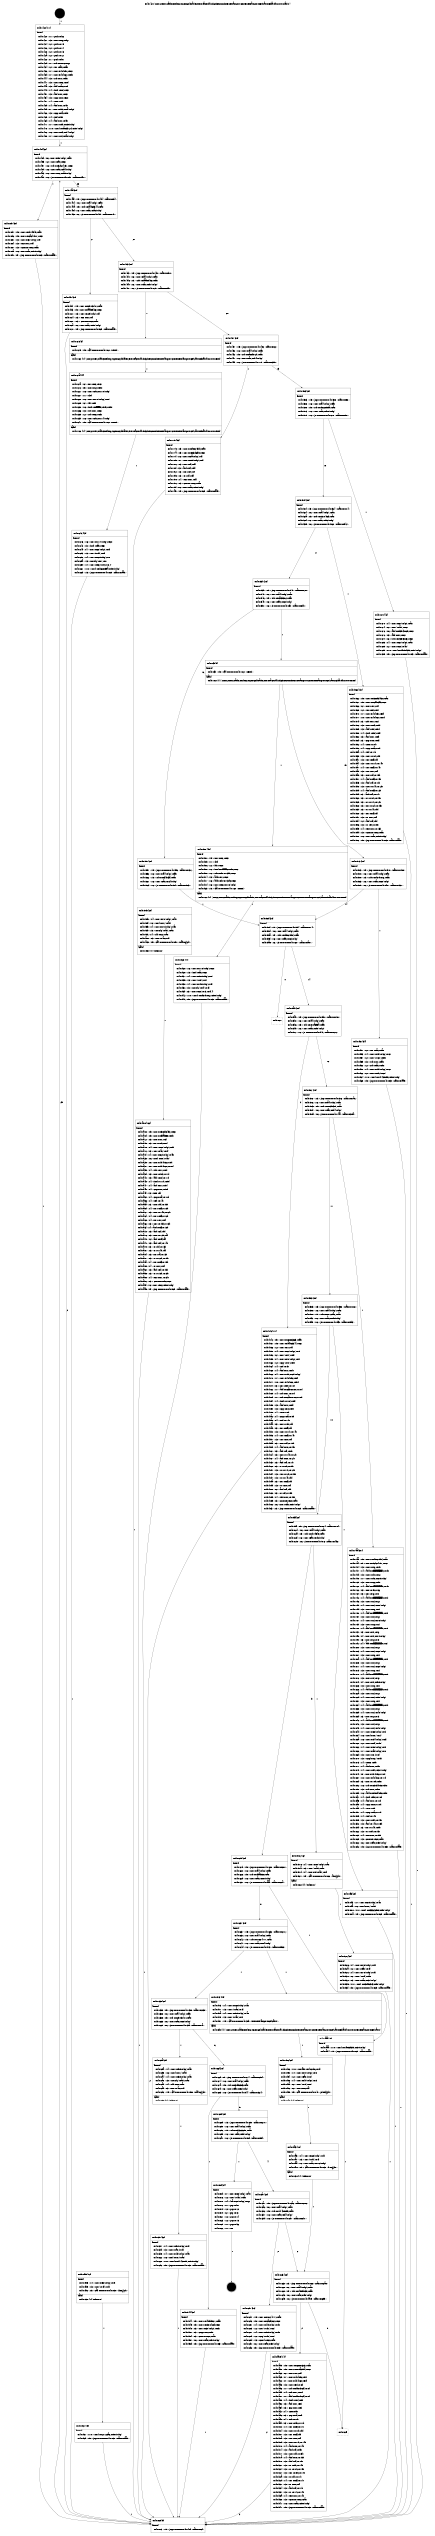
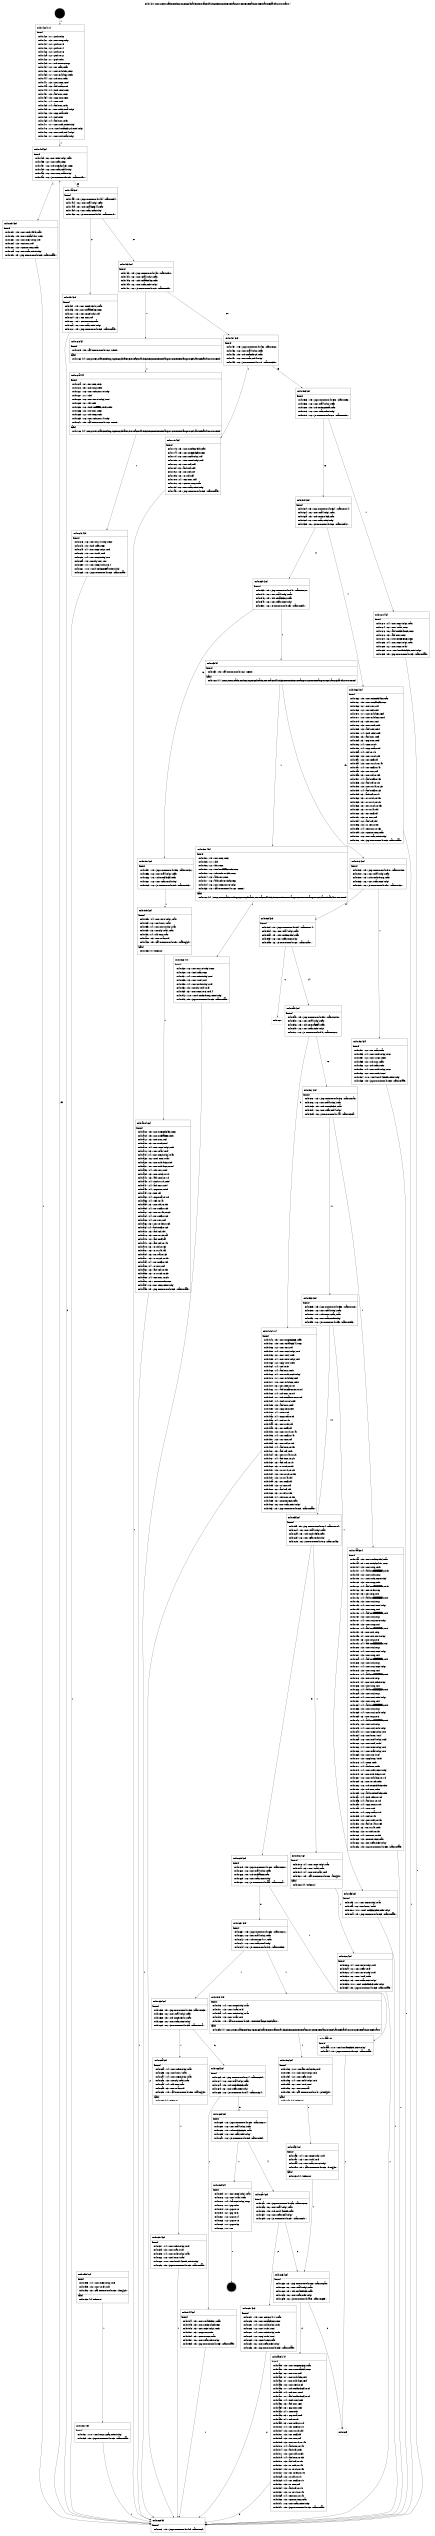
(216, 911) -> (165, 897)
